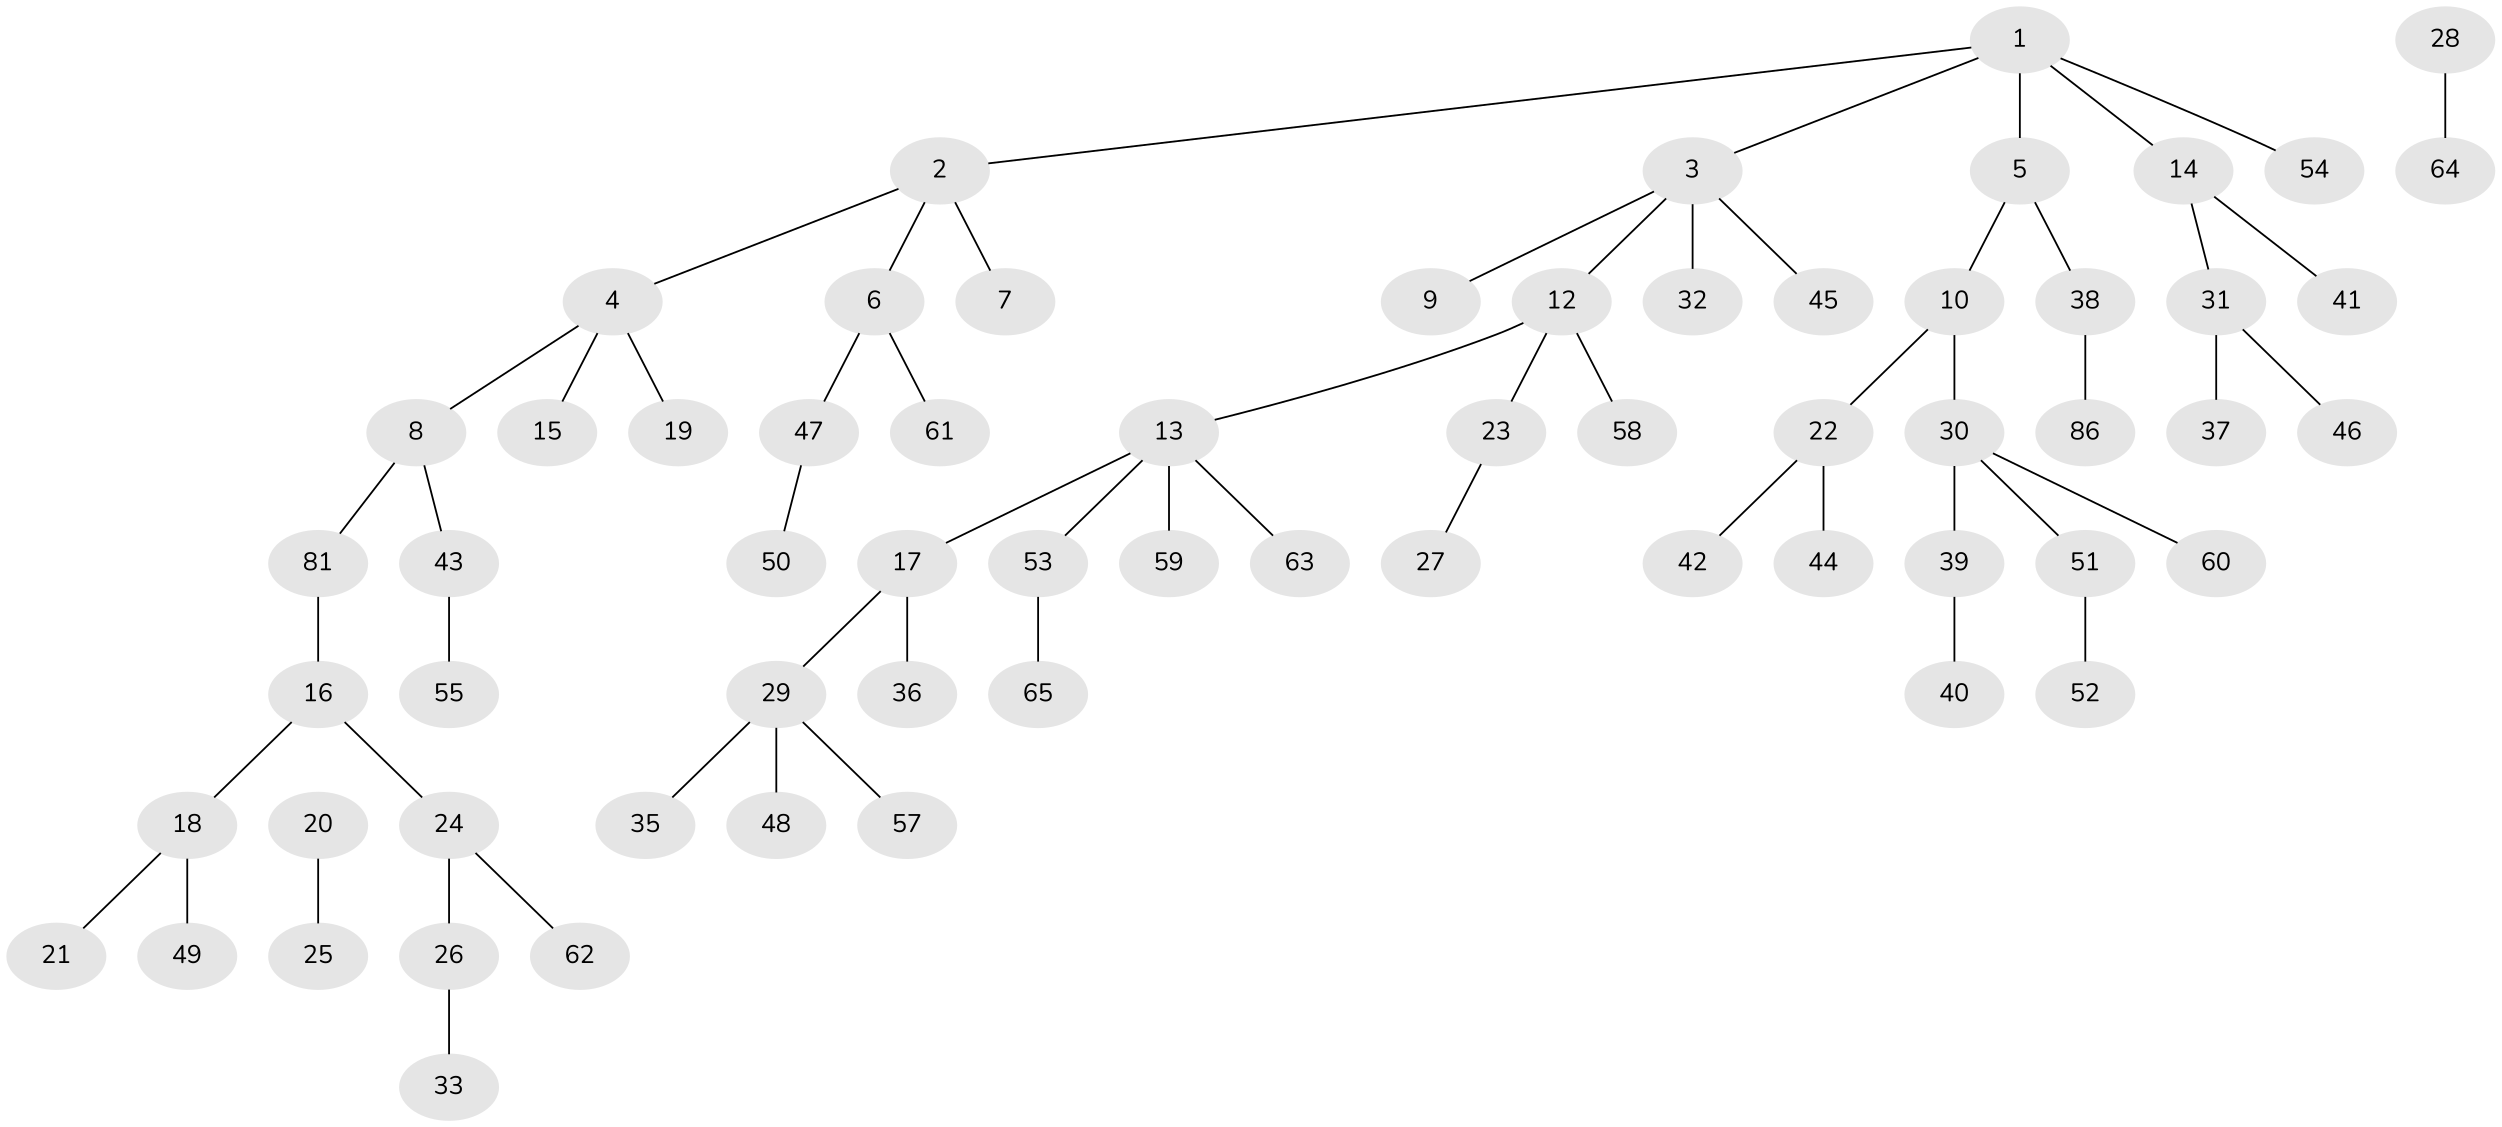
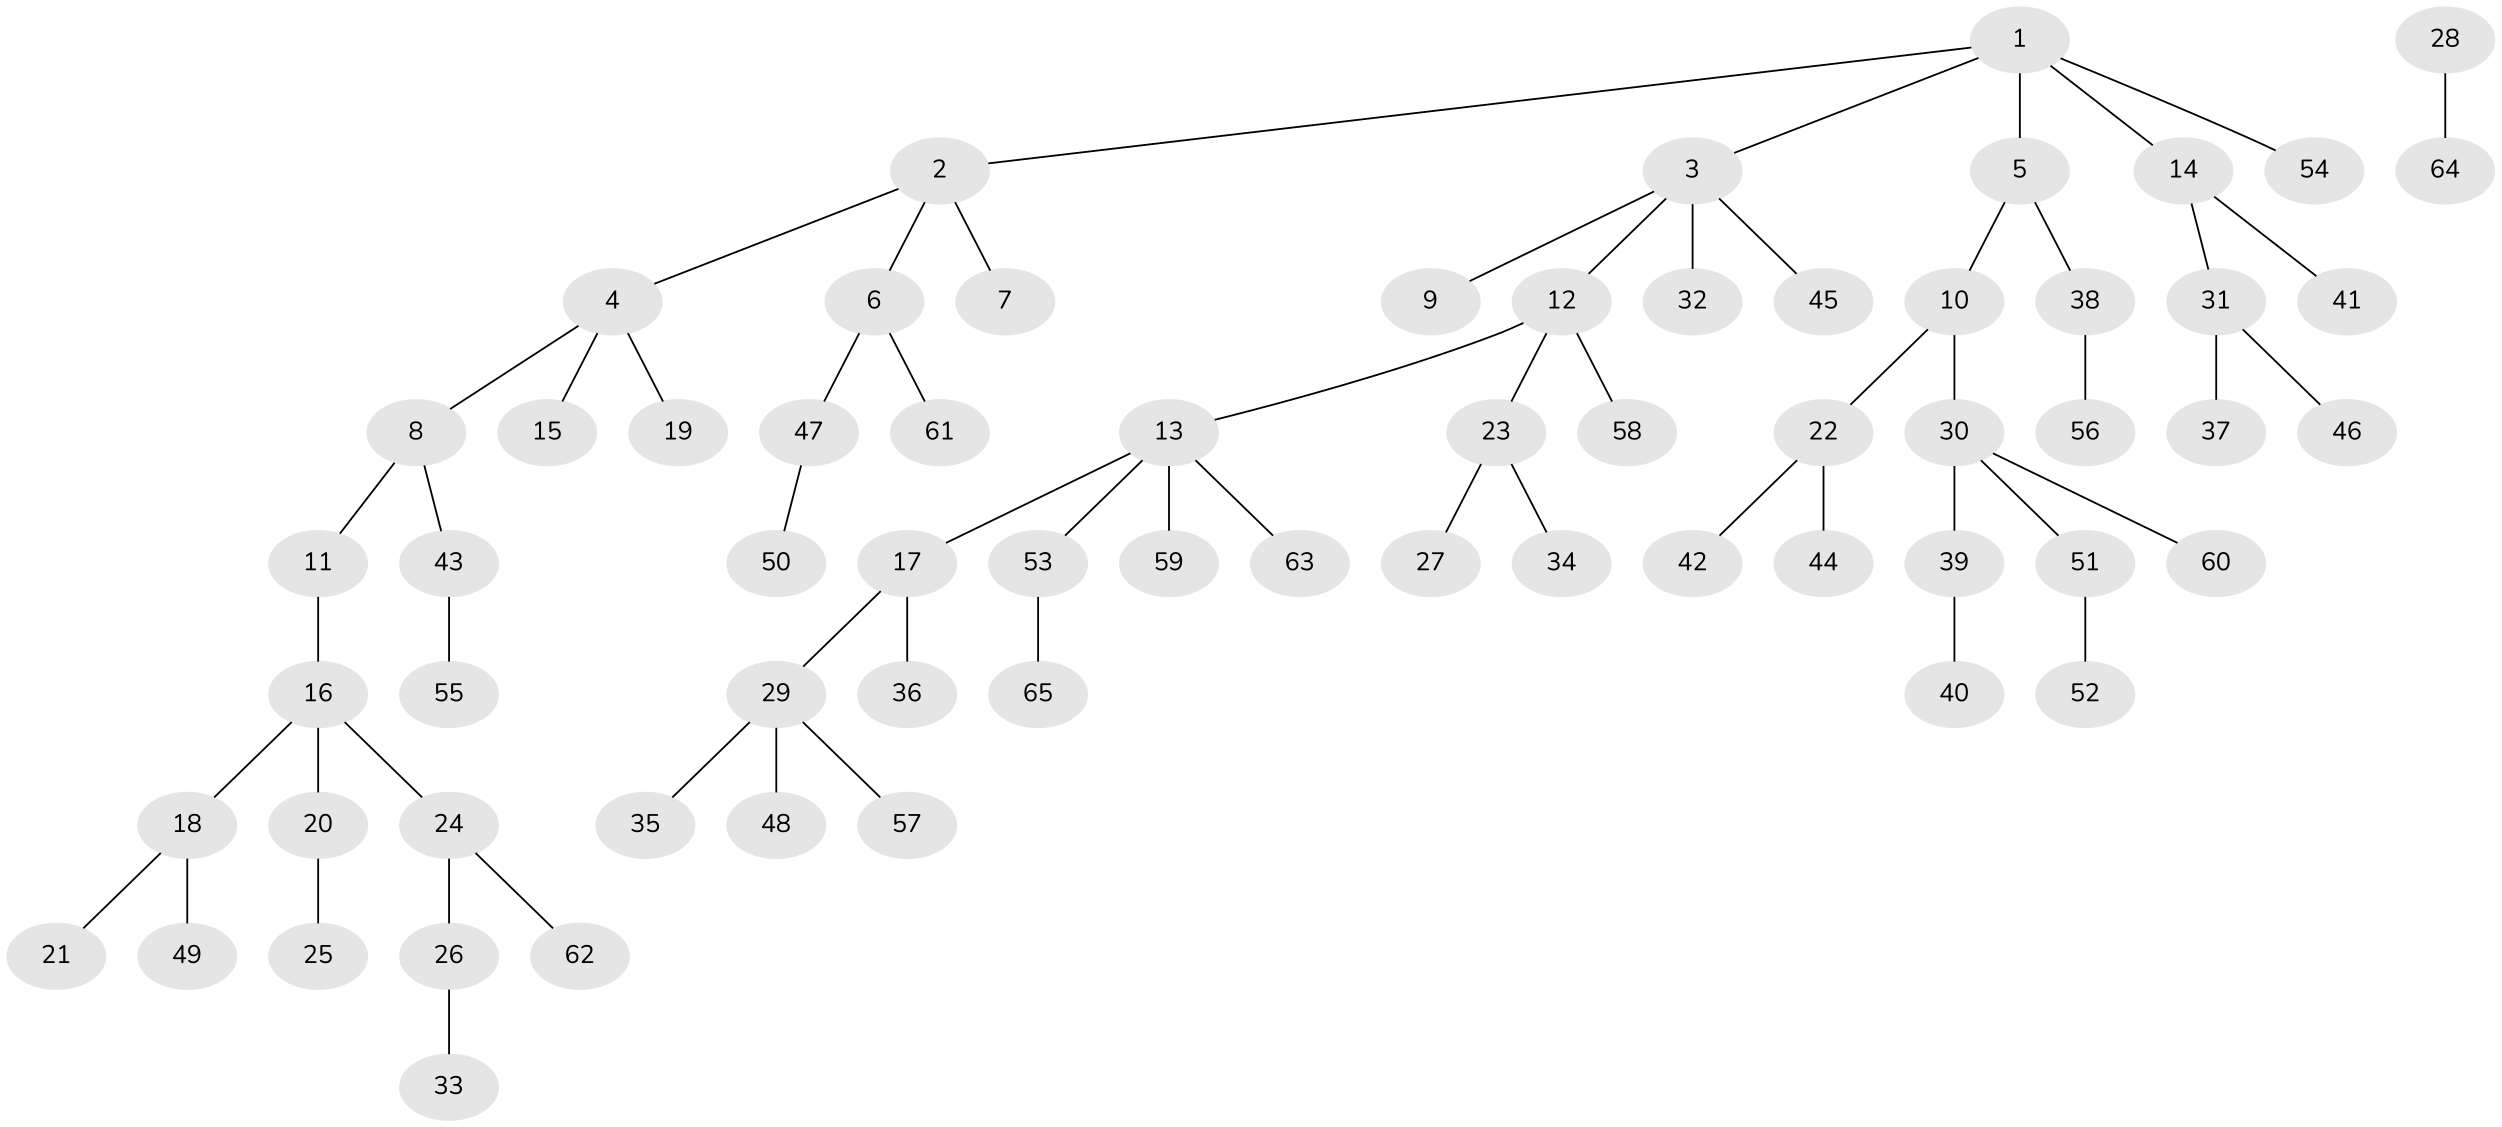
(2085, 433) -> (2085, 433)
(318, 564) -> (318, 564)
none -> (1562, 564)
none -> (318, 760)
